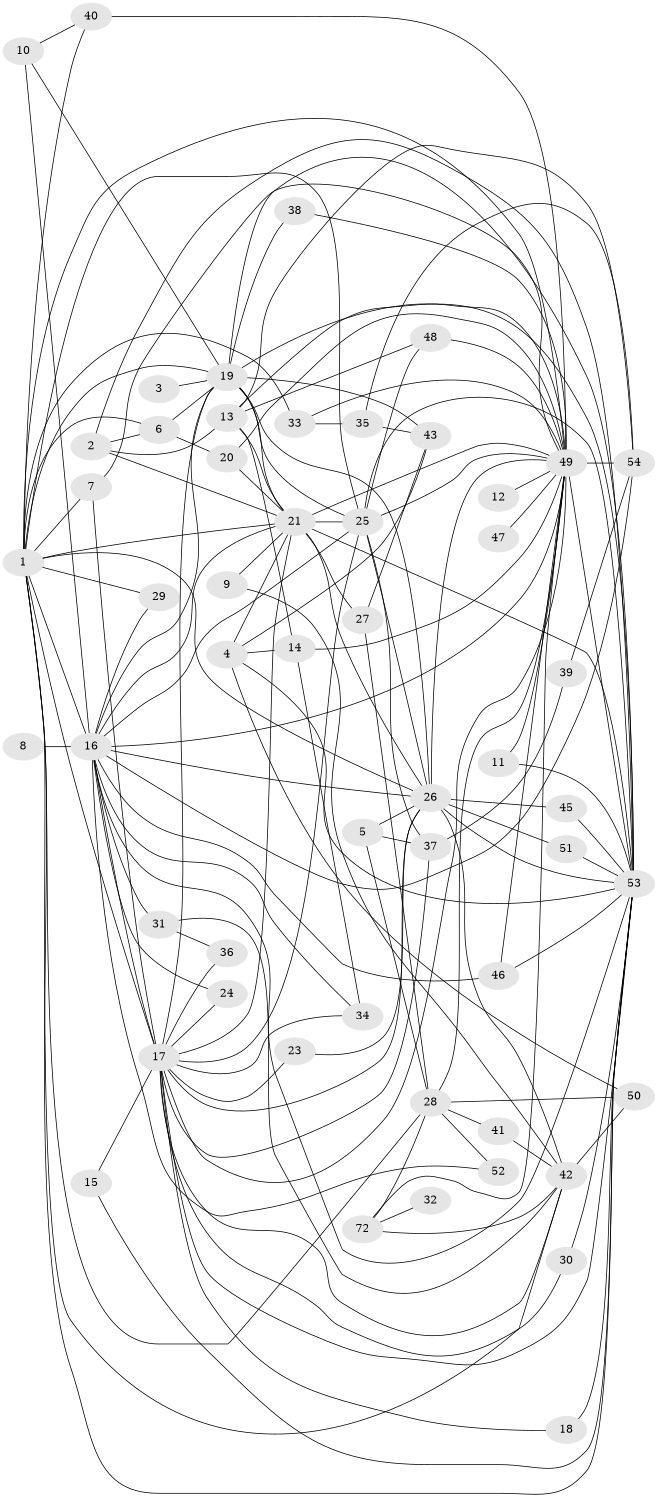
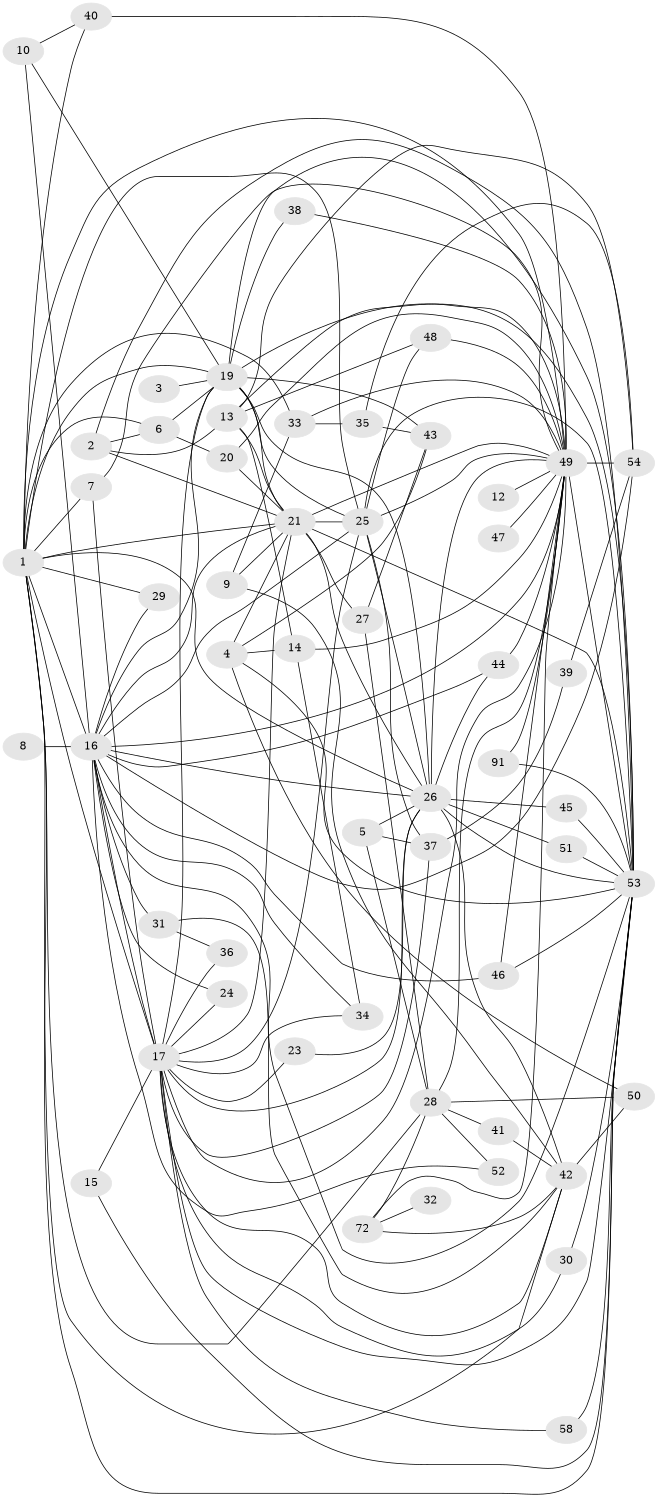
none -> (257, 515)
none -> (499, 665)
(499, 763) -> (499, 763)
(566, 1430) -> (566, 1430)
